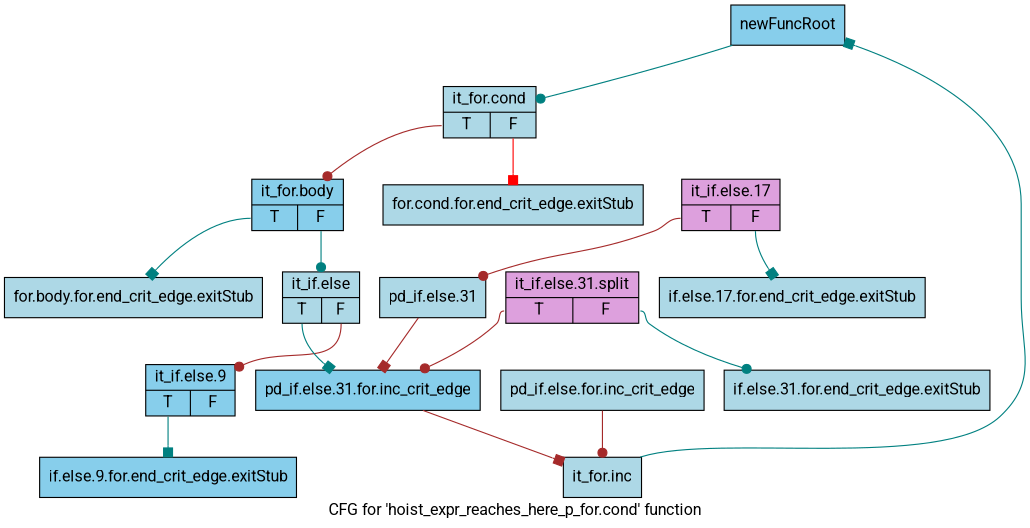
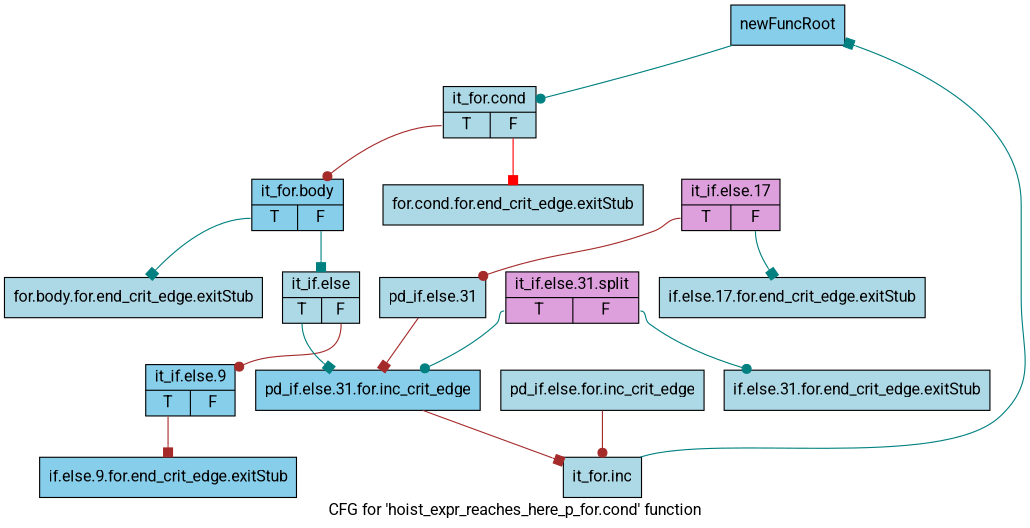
(321, 247) -> (321, 246)
(471, 343) -> (471, 343)
(168, 431) -> (168, 431)
